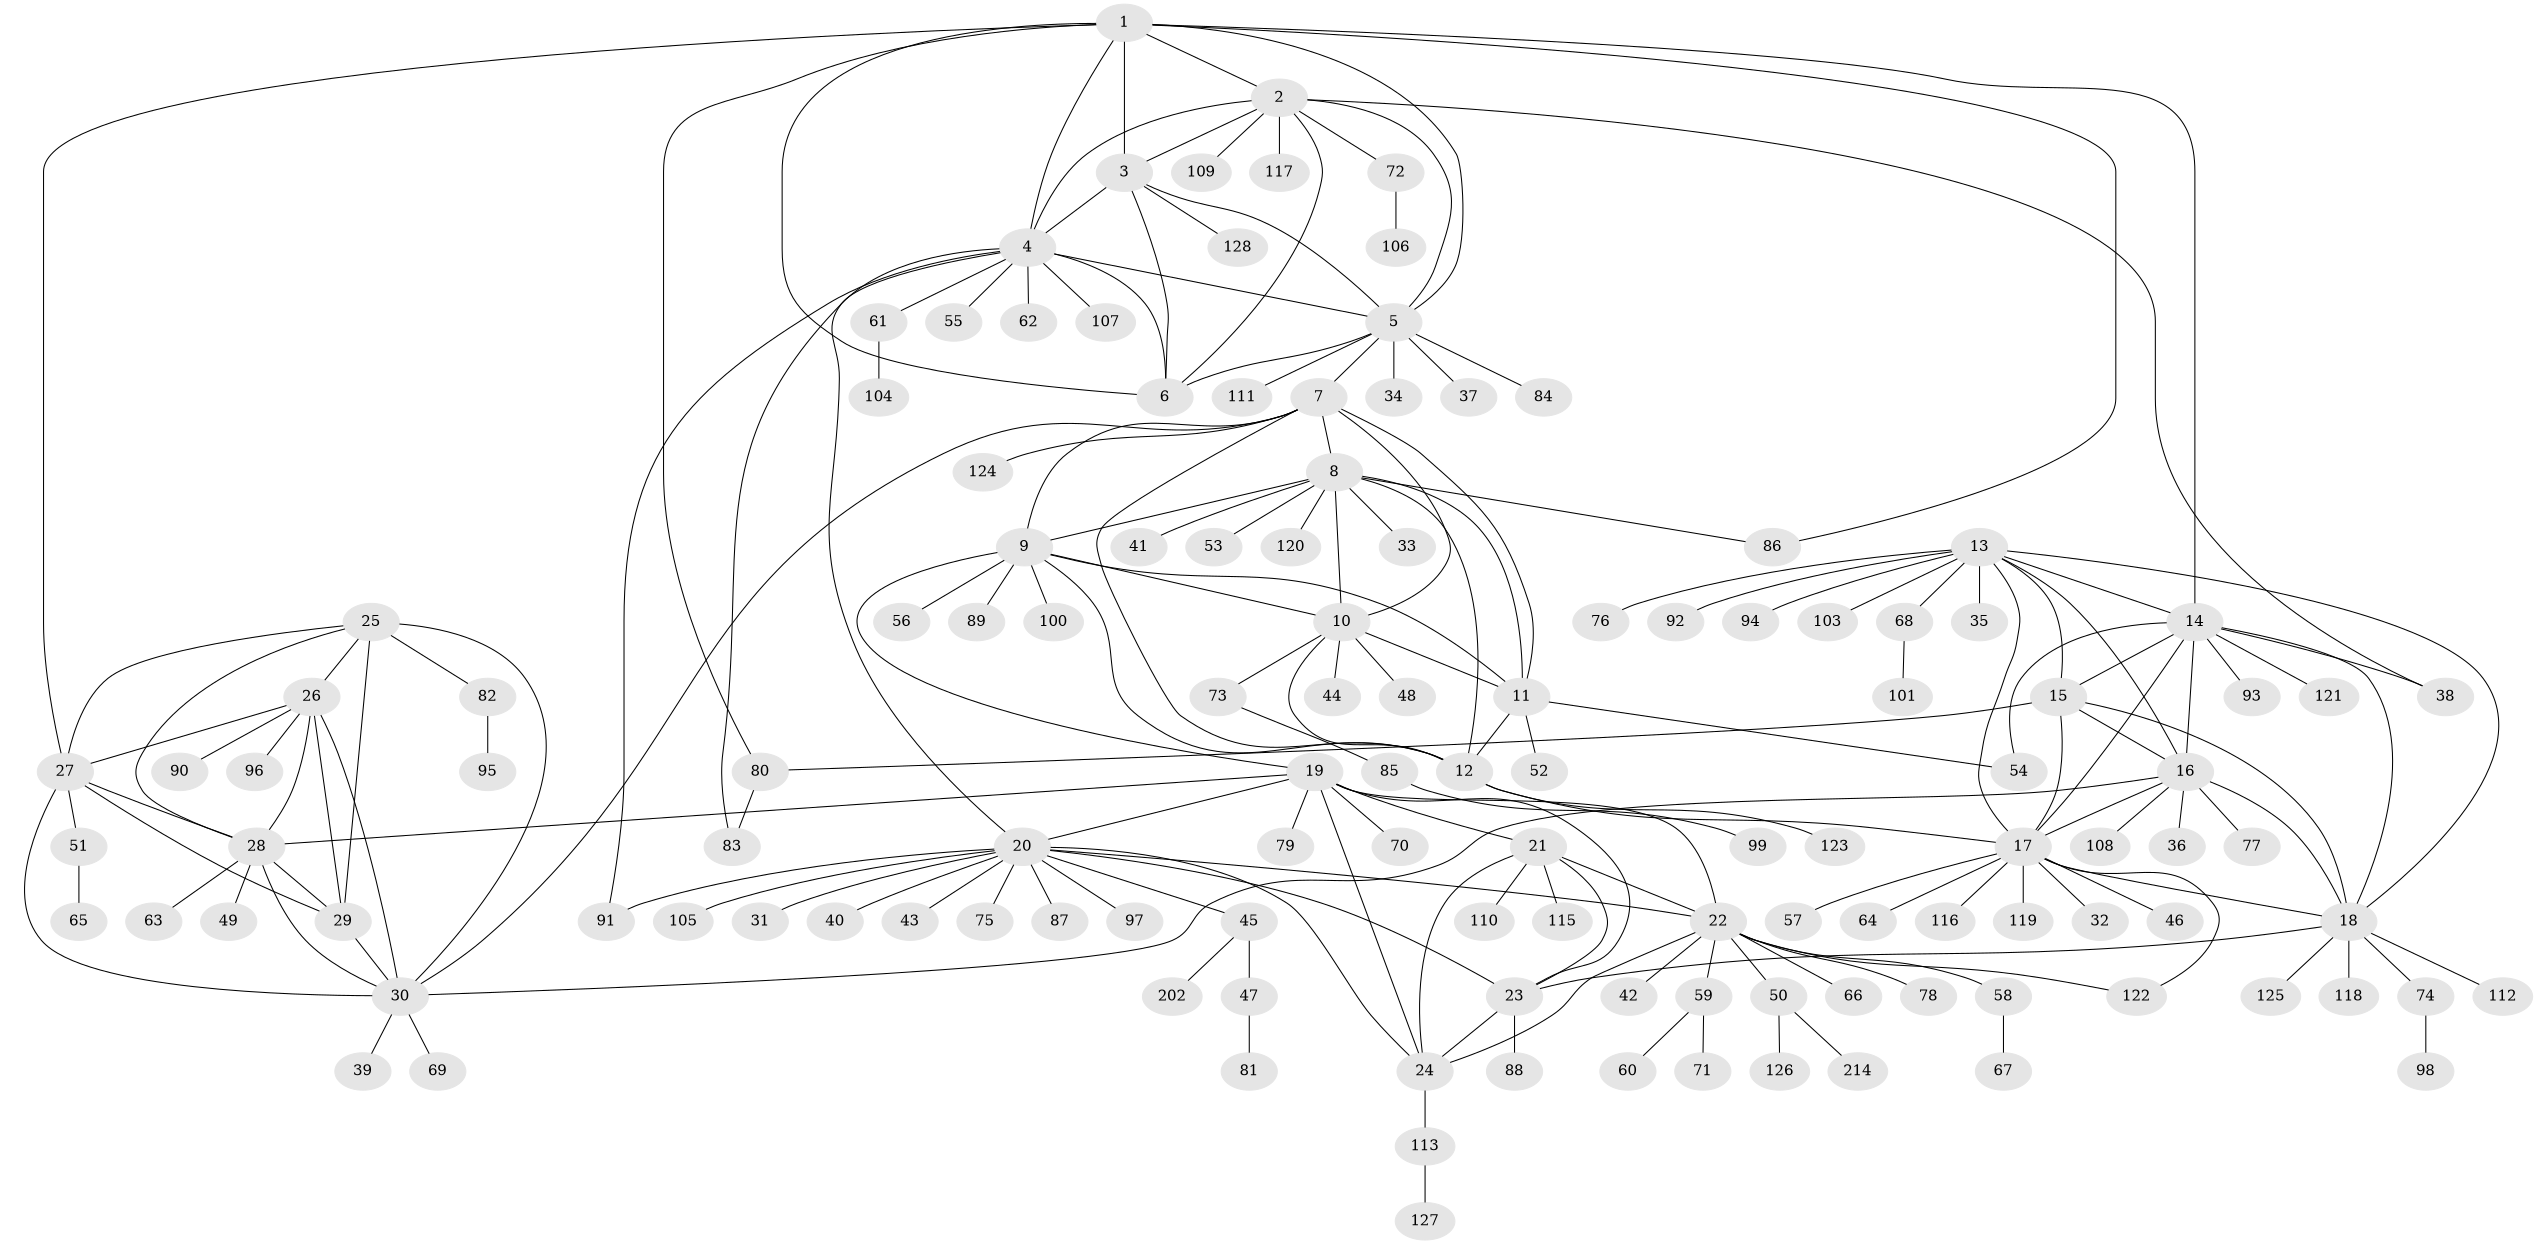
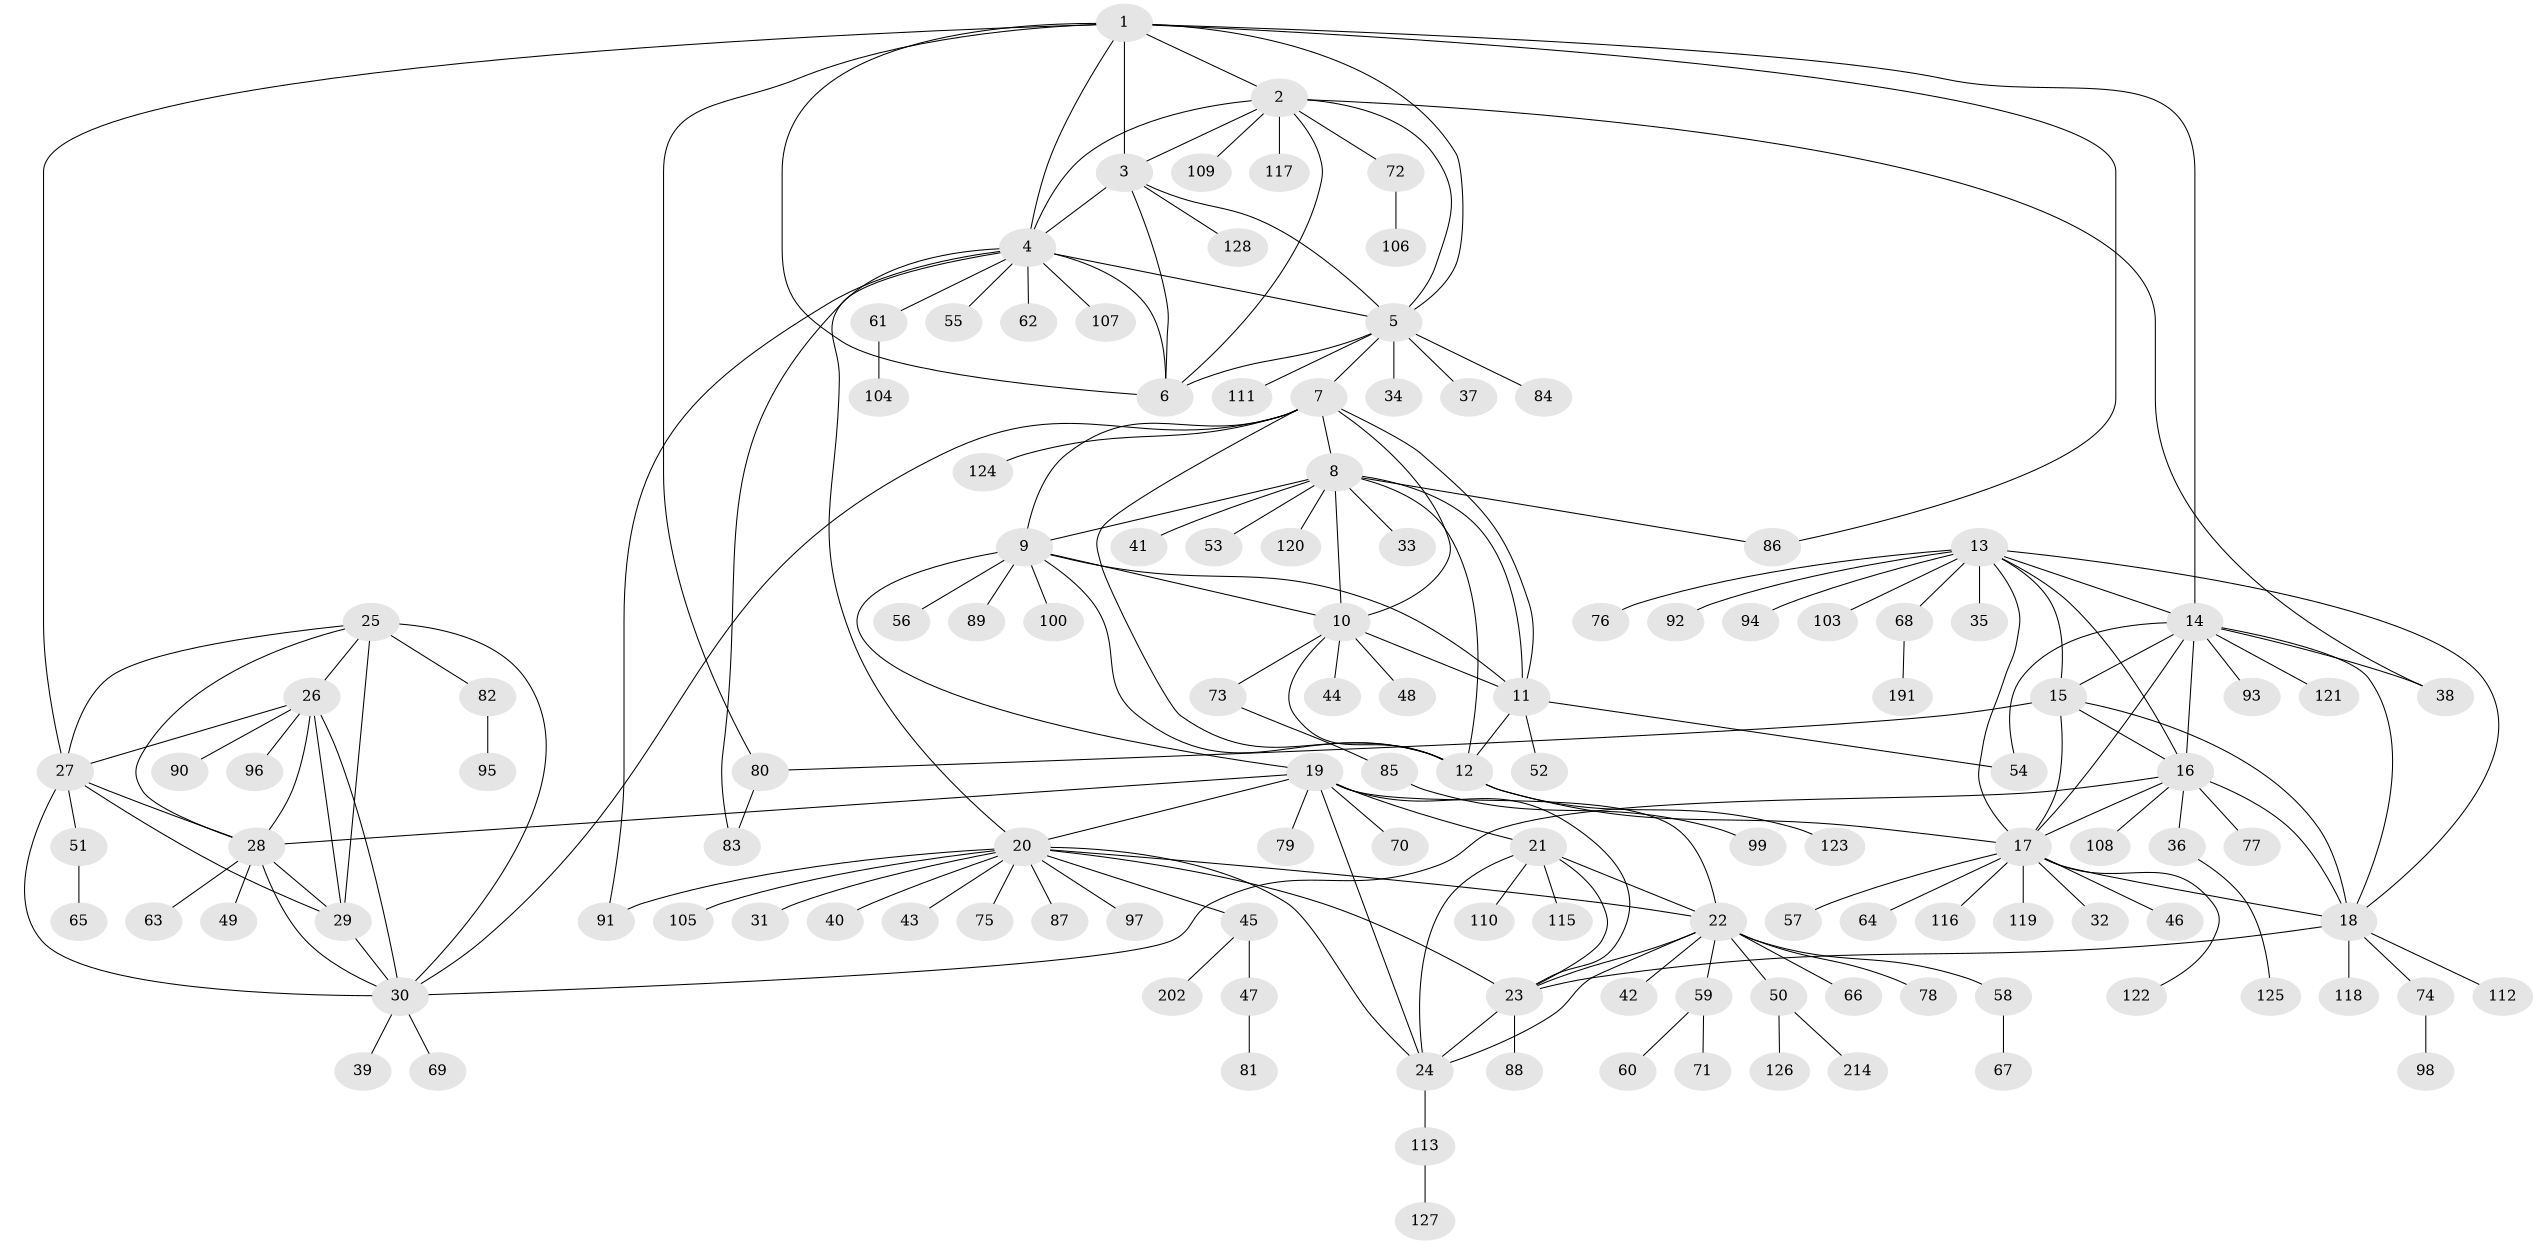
(1903, 697) -> (1903, 697)
(2310, 959) -> (2252, 912)
(1961, 969) -> (1616, 959)
